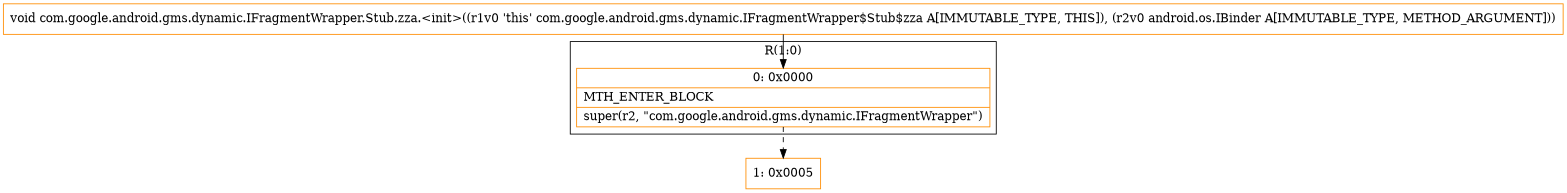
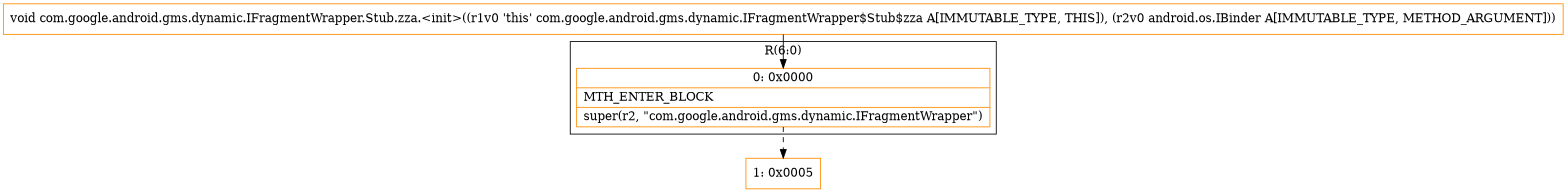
(783, 51) -> (783, 51)
